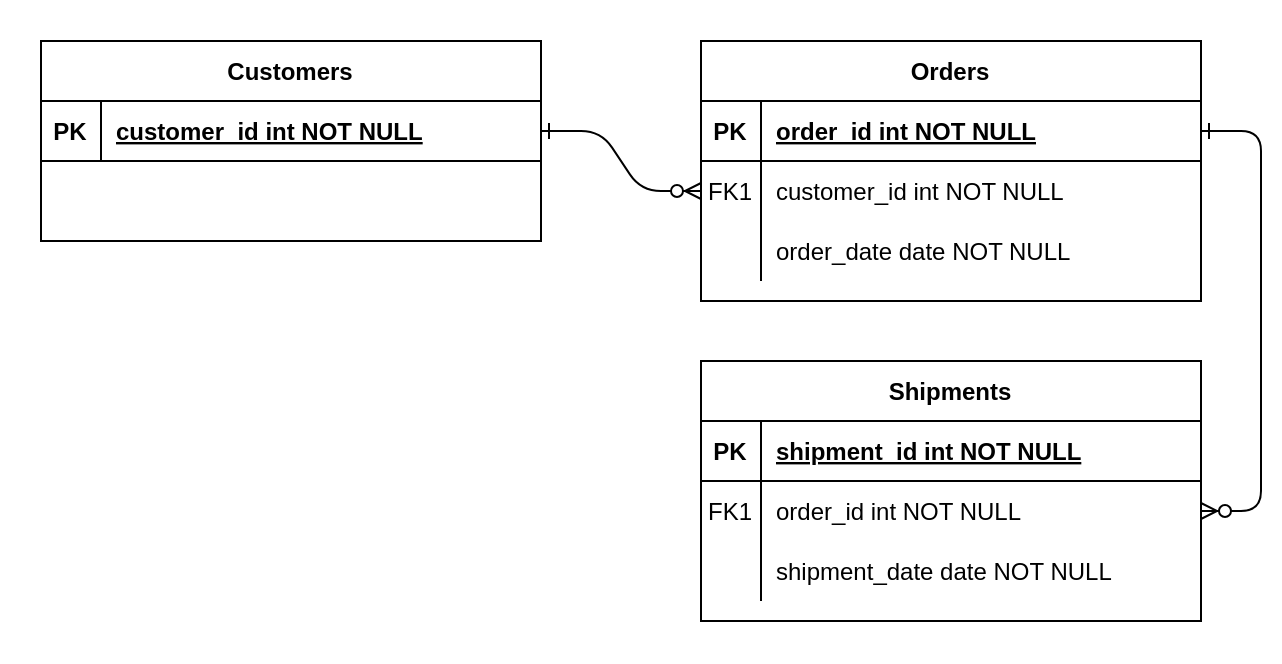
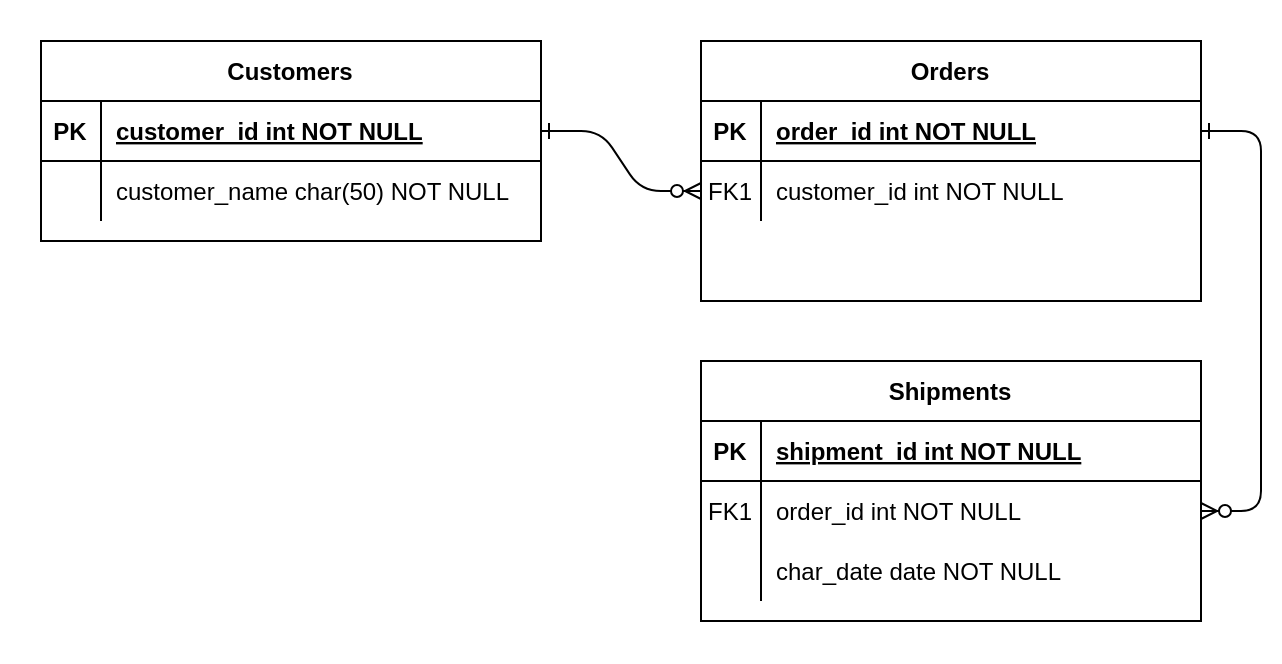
none -> (321, 191)
(981, 251) -> none
(945, 572) -> (921, 572)
